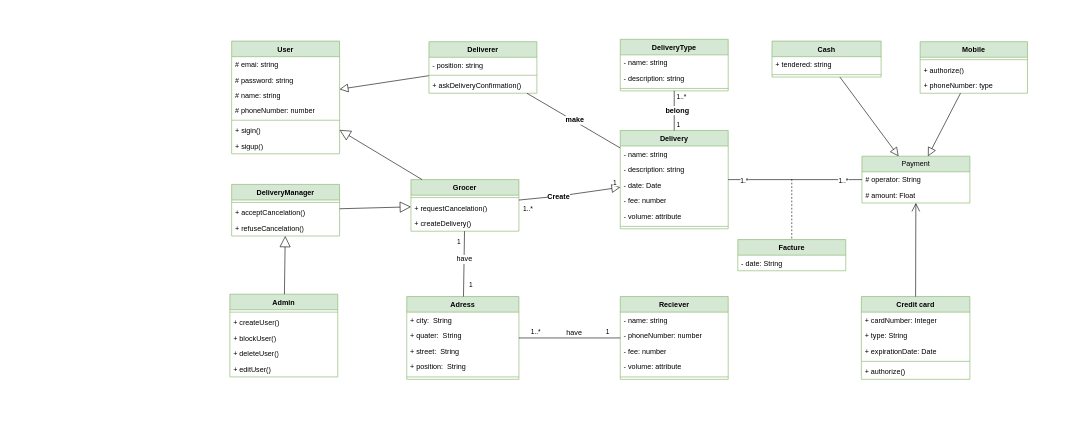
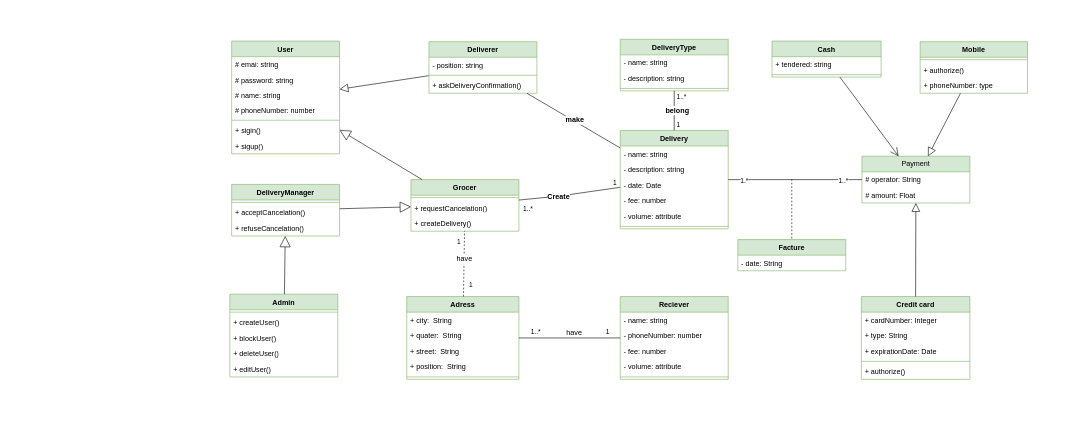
(892, 148) -> (895, 151)
(610, 189) -> (613, 188)
(916, 209) -> (916, 213)
(464, 265) -> (464, 265)
